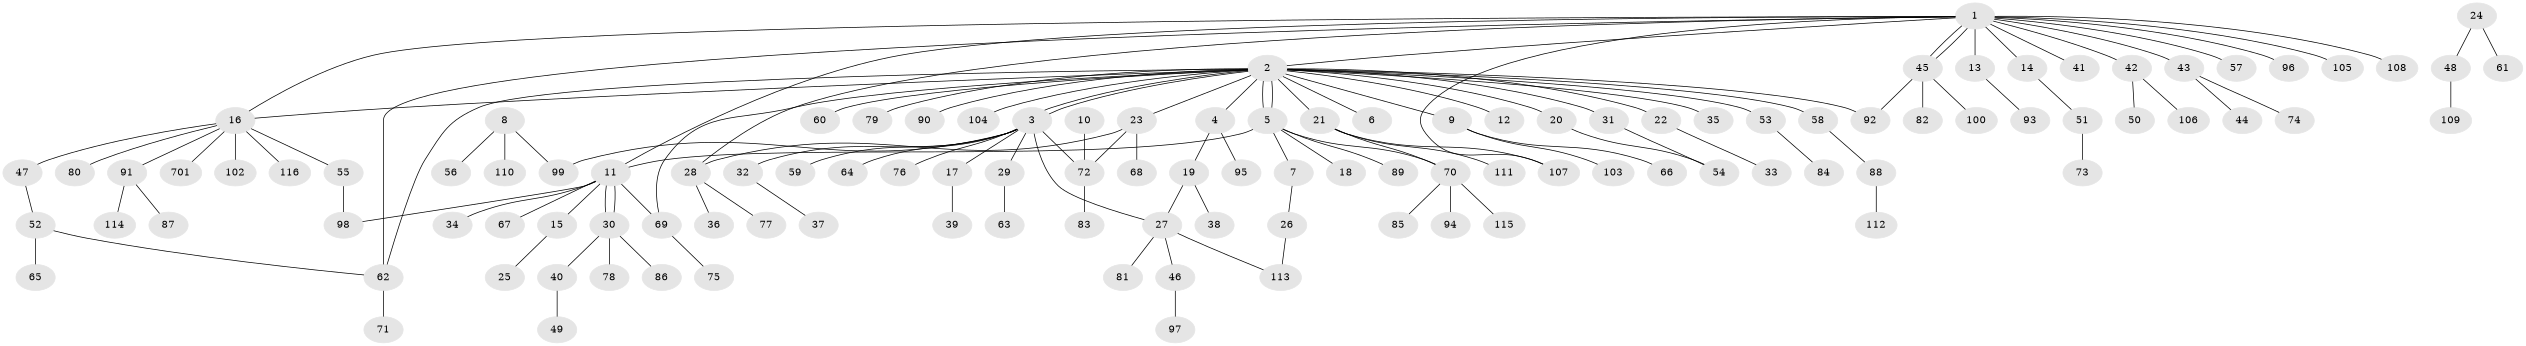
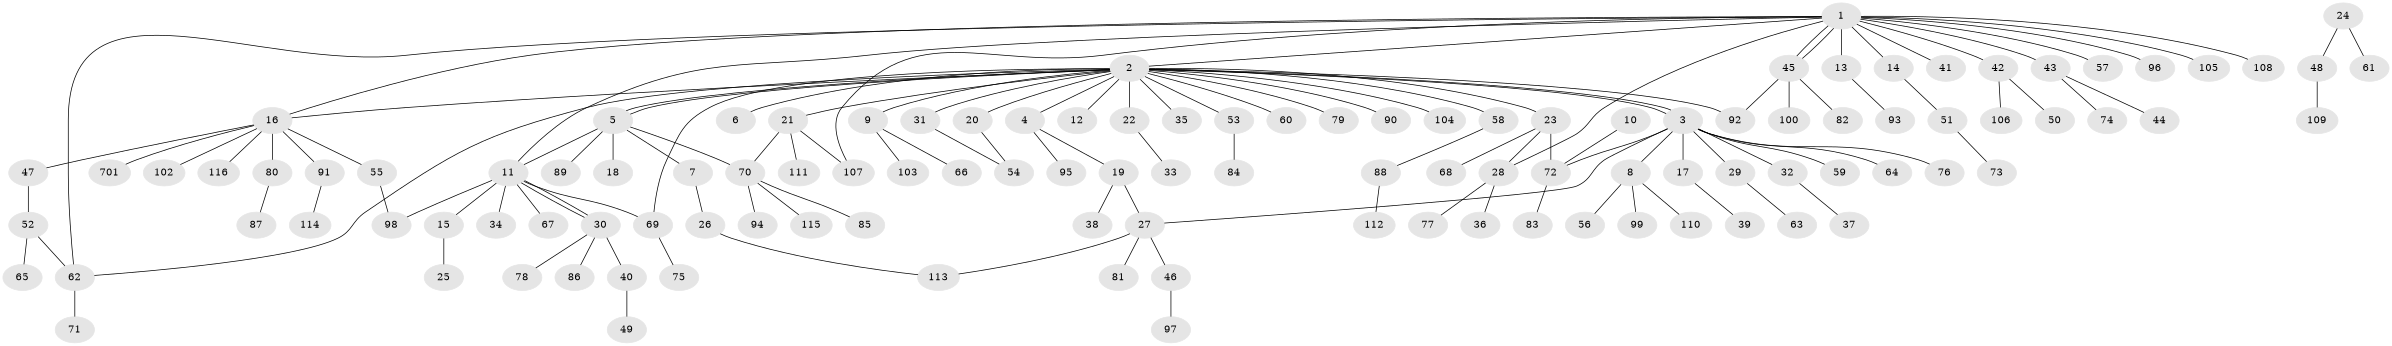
(762, 144) -> (1657, 147)
(148, 199) -> (264, 199)
